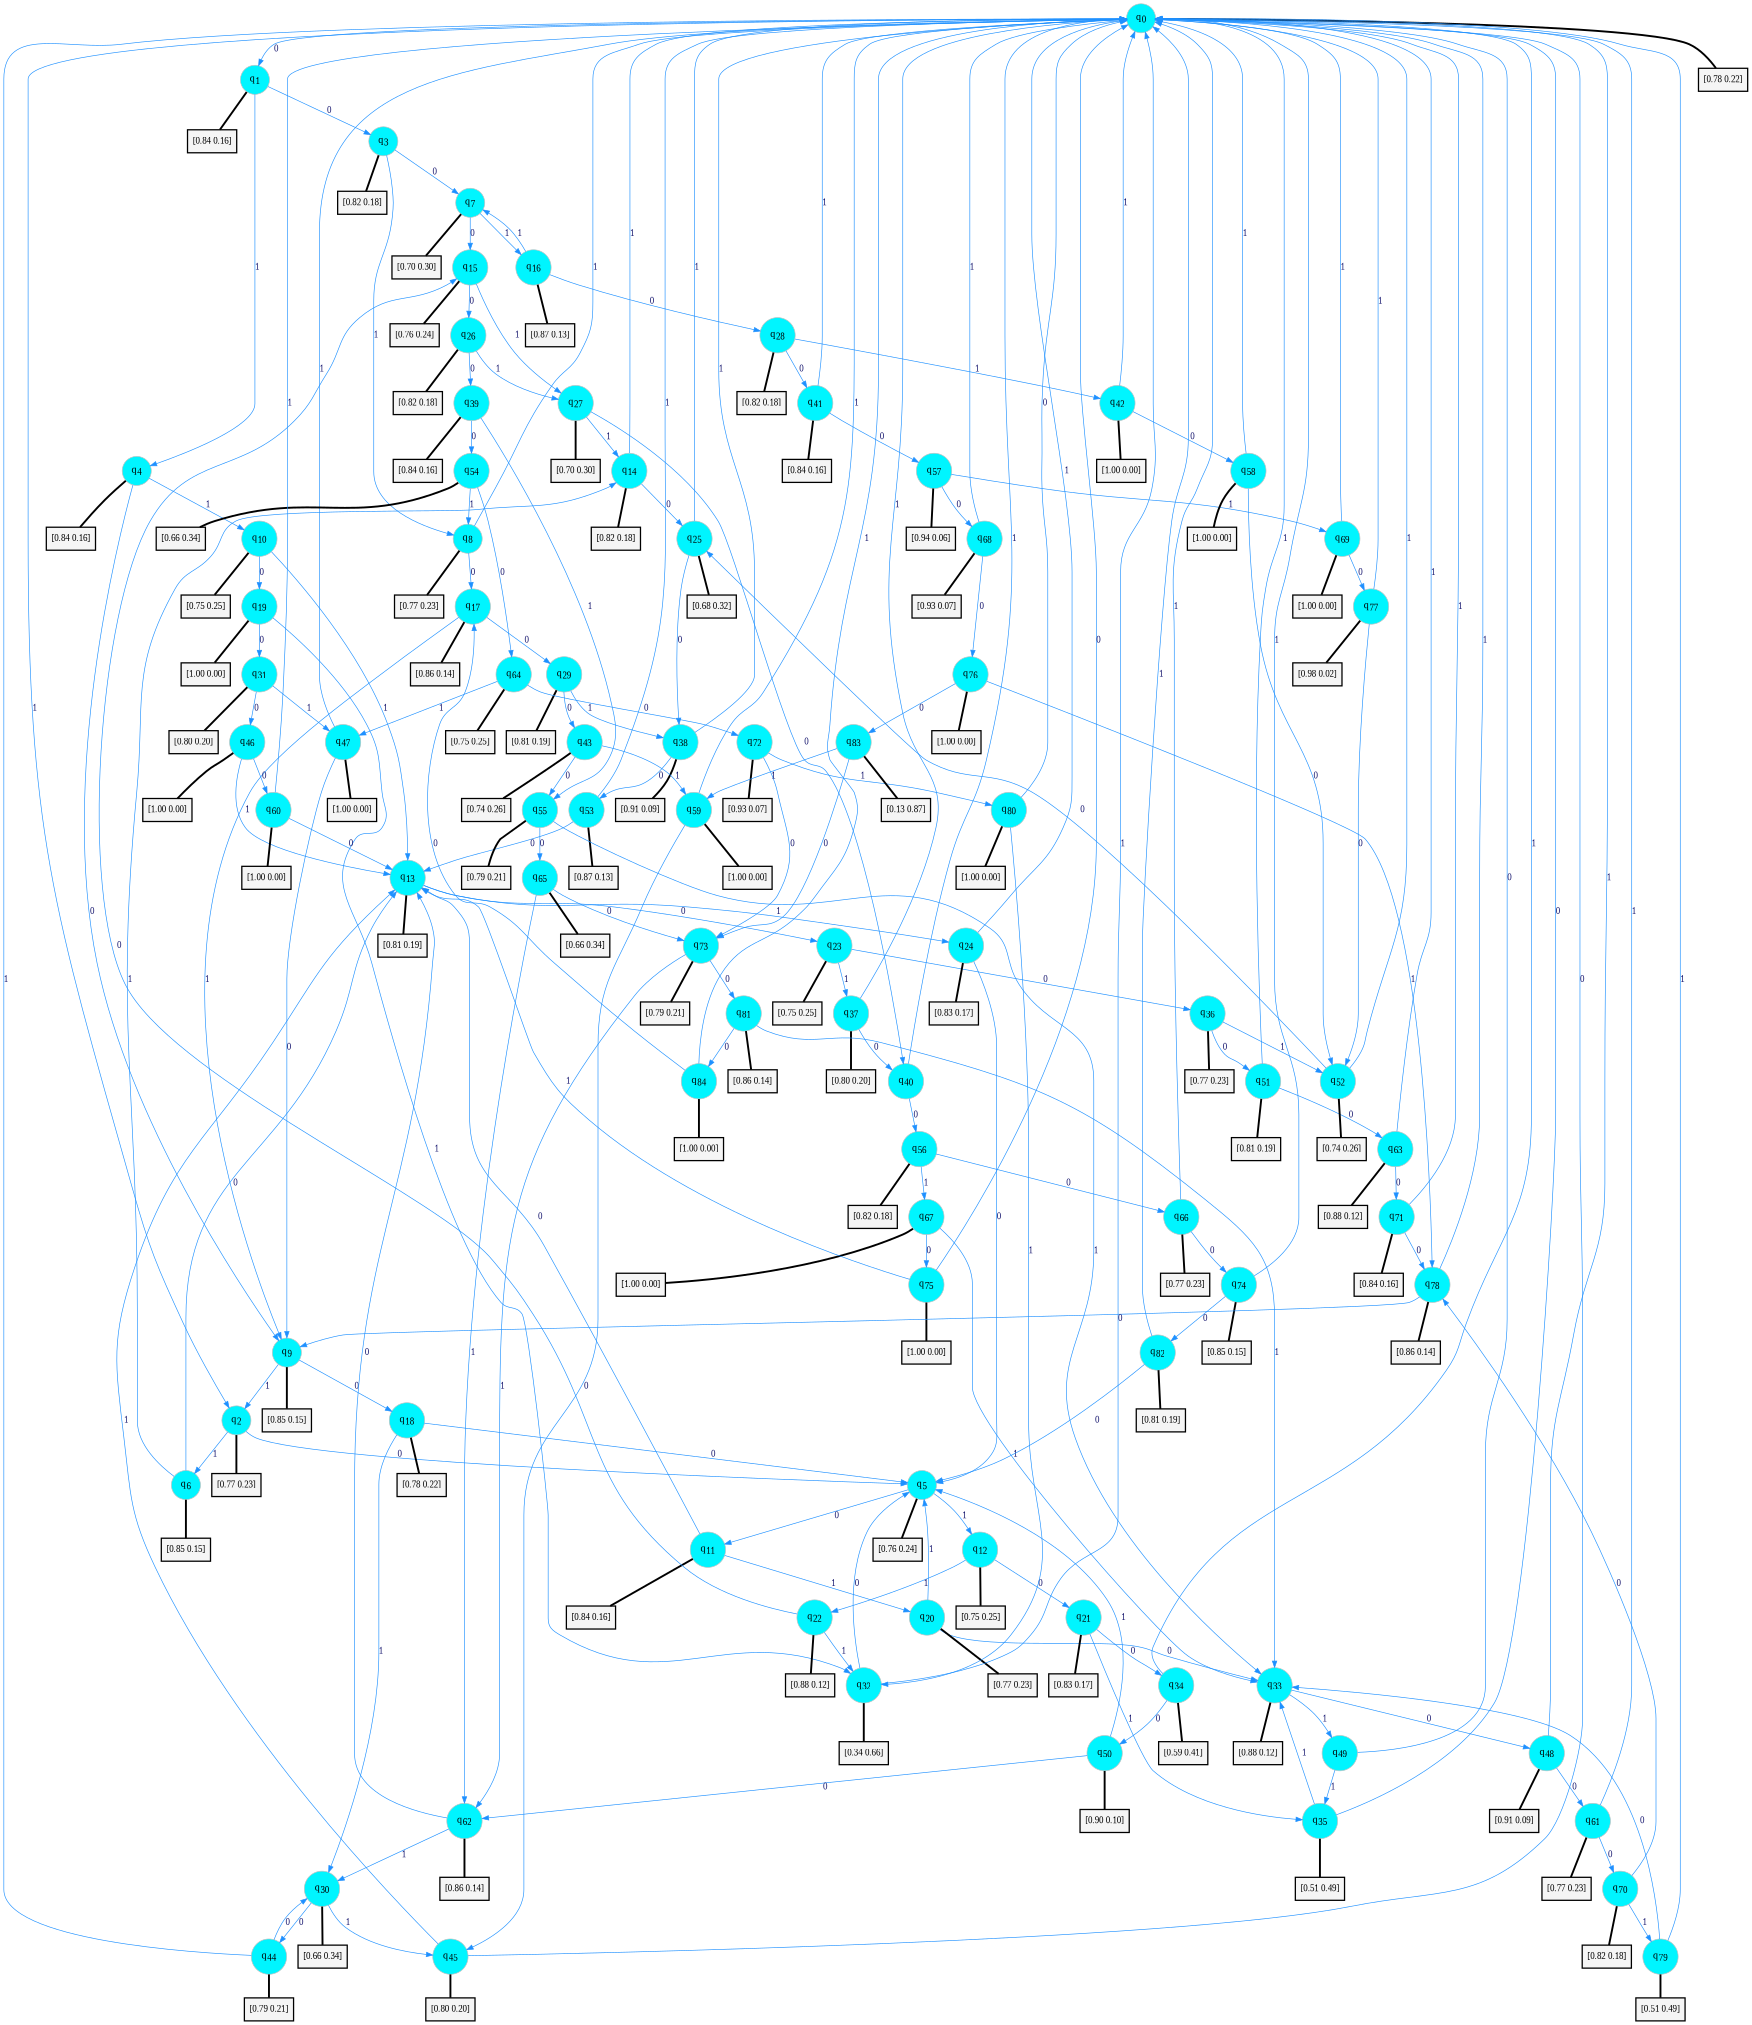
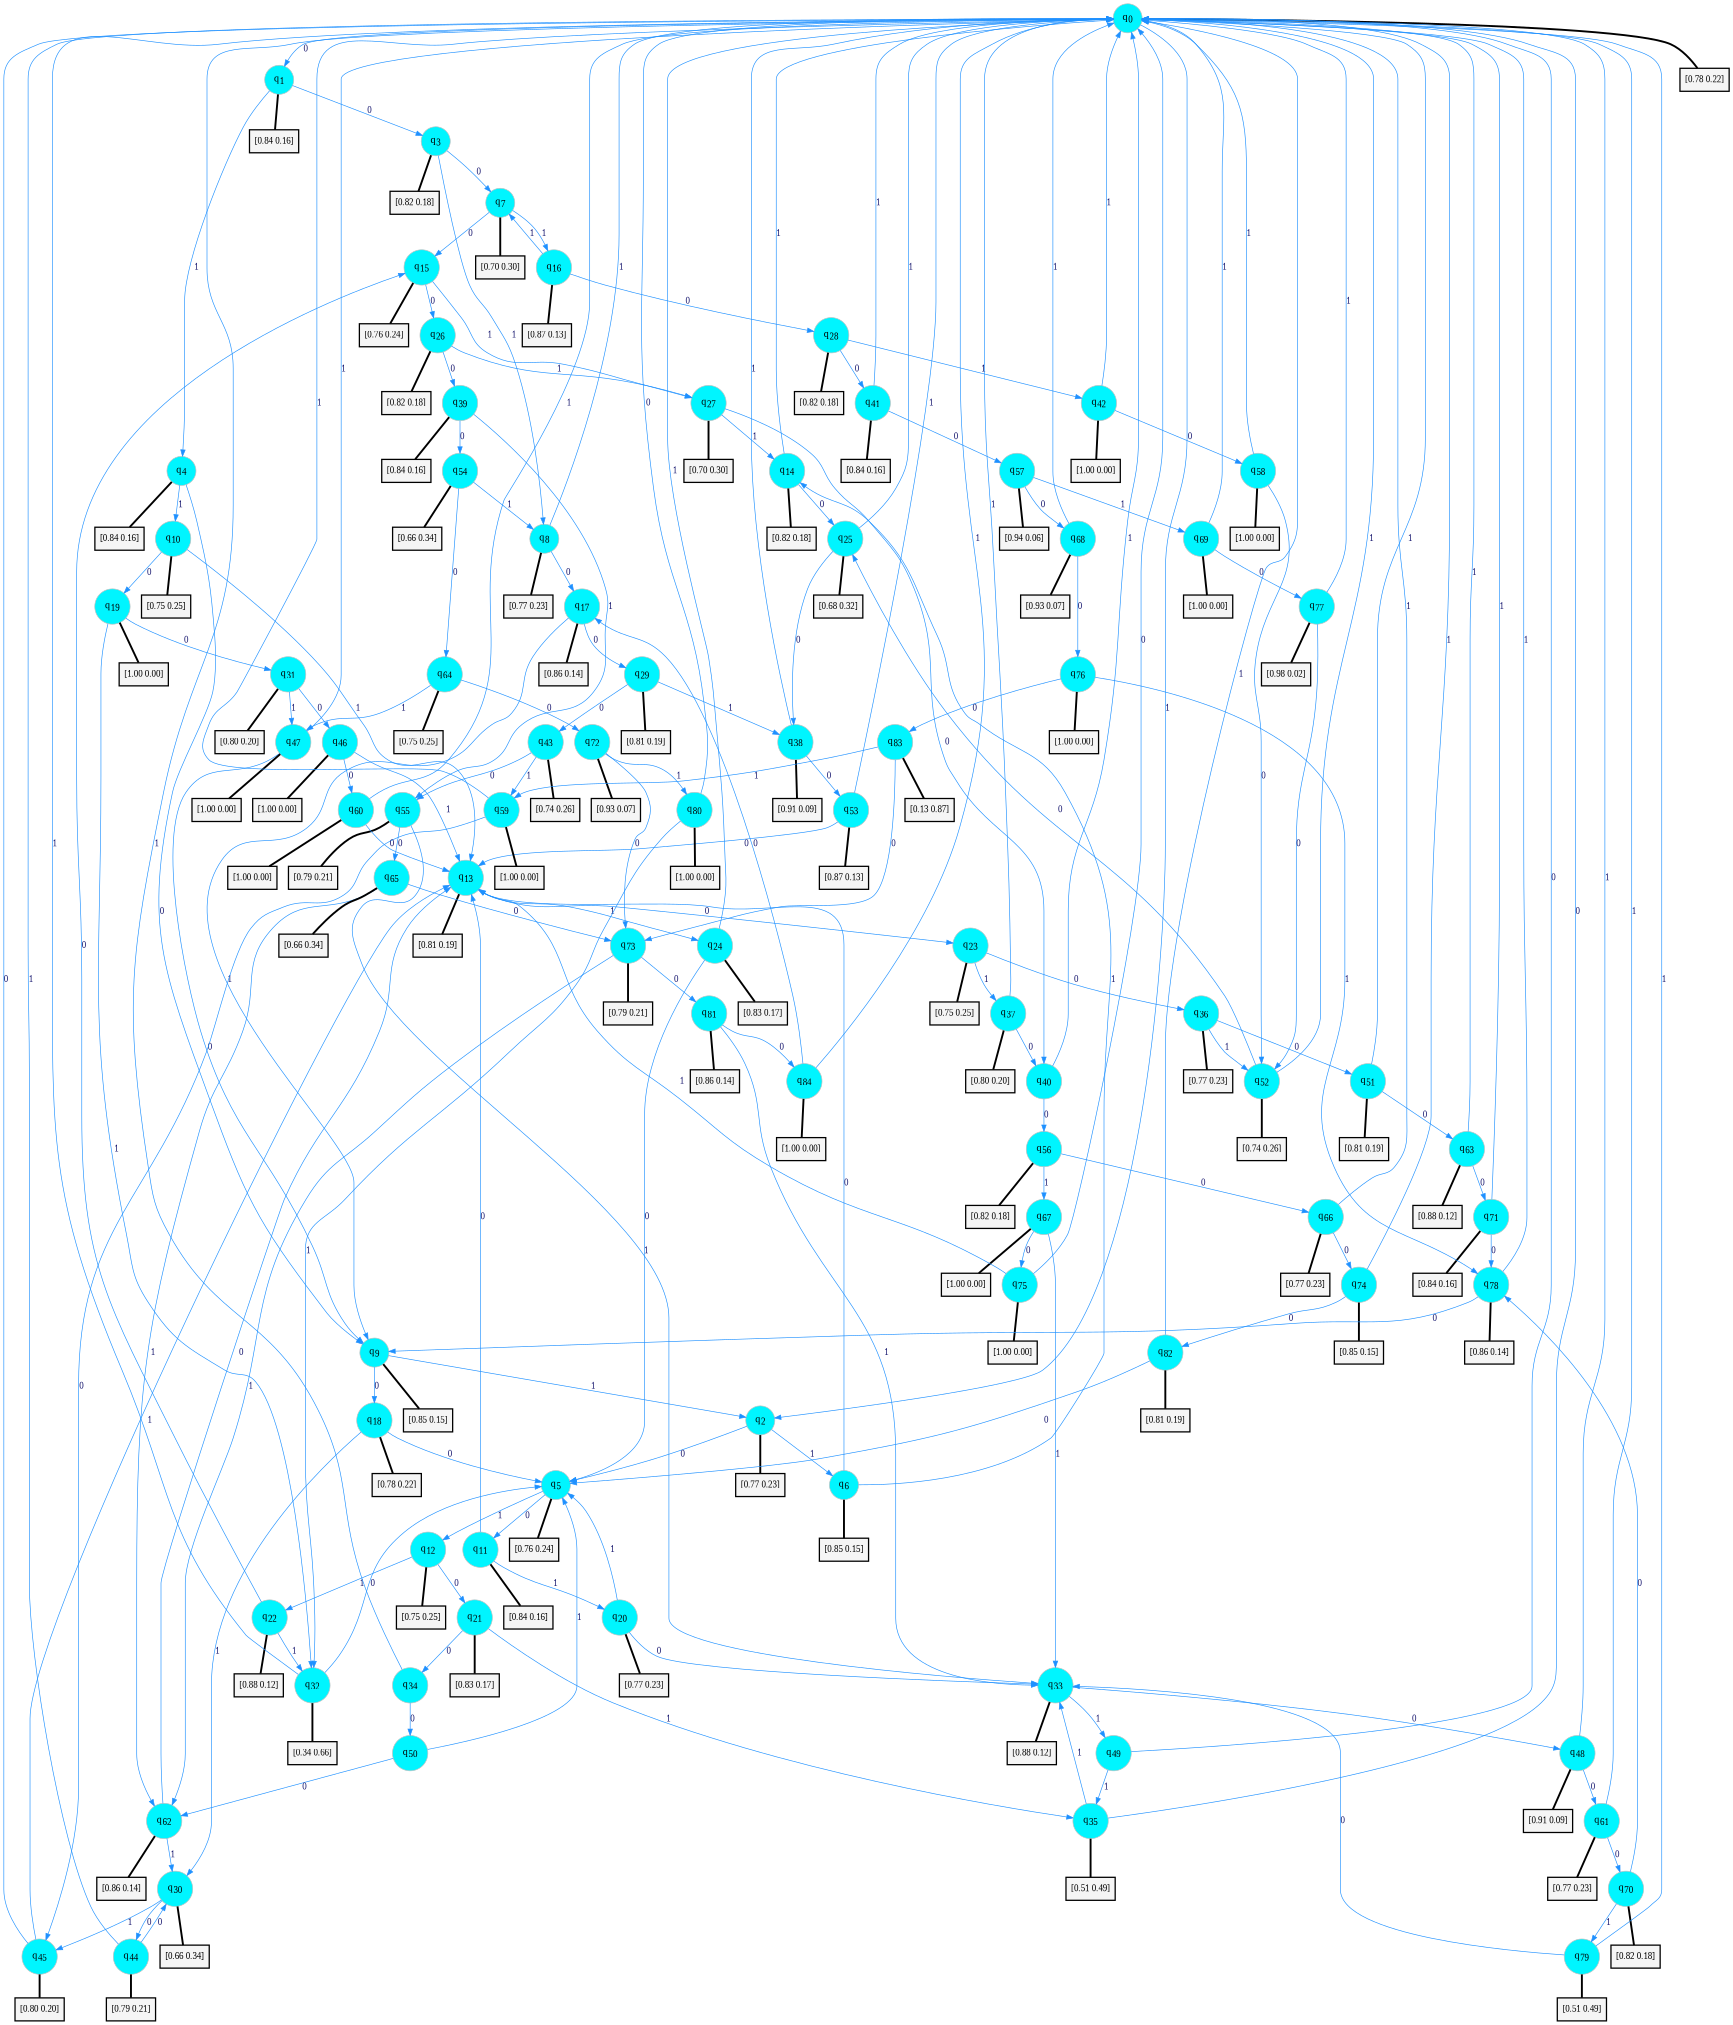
(1183, 1753) -> none
(1105, 1821) -> none
